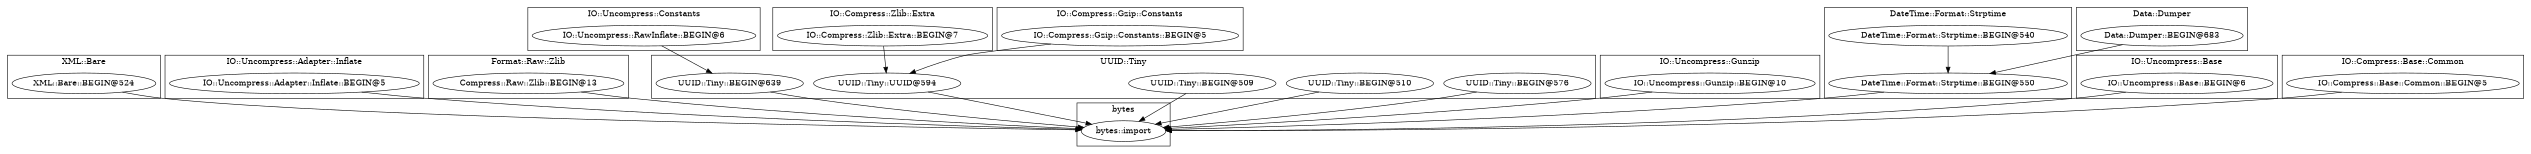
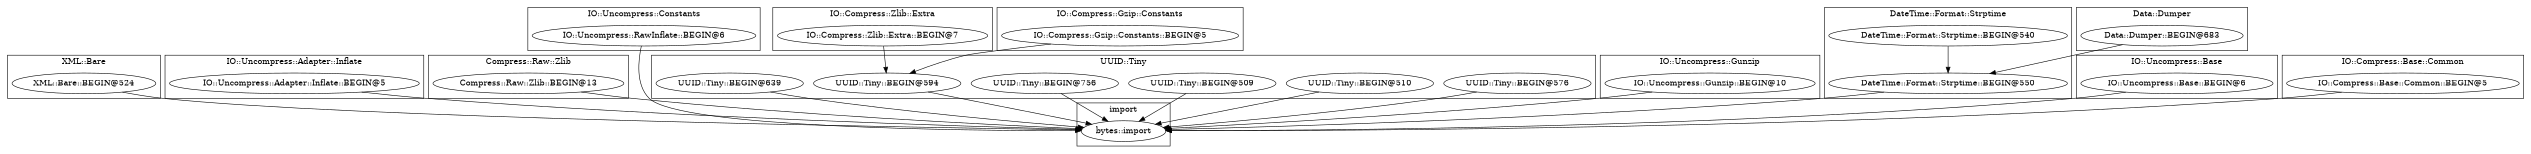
(685, 59) -> (833, 126)
(528, 62) -> (528, 62)
(887, 83) -> (887, 83)
none -> (1045, 83)
(1124, 110) -> (1124, 110)
